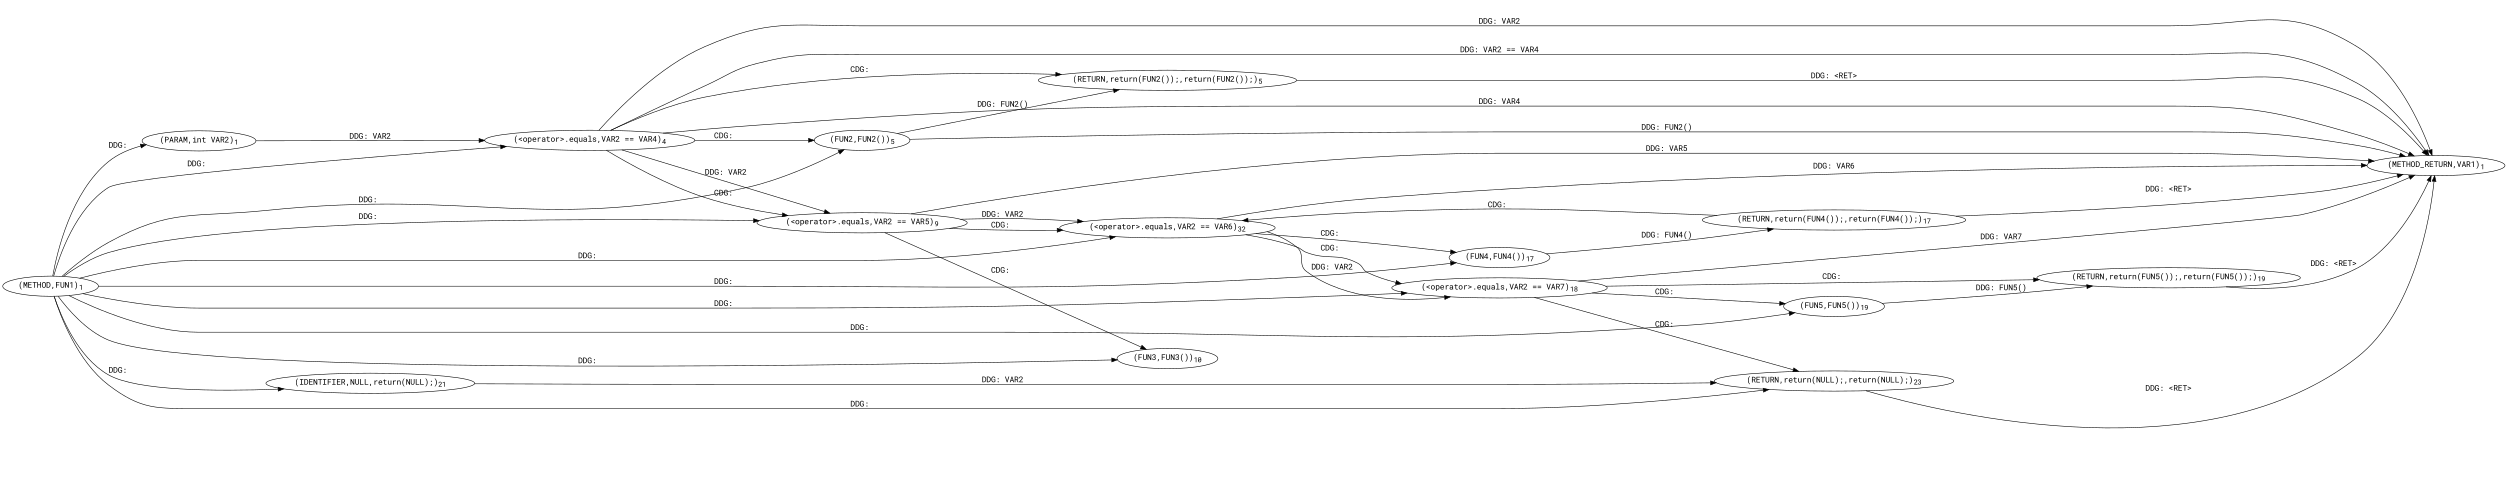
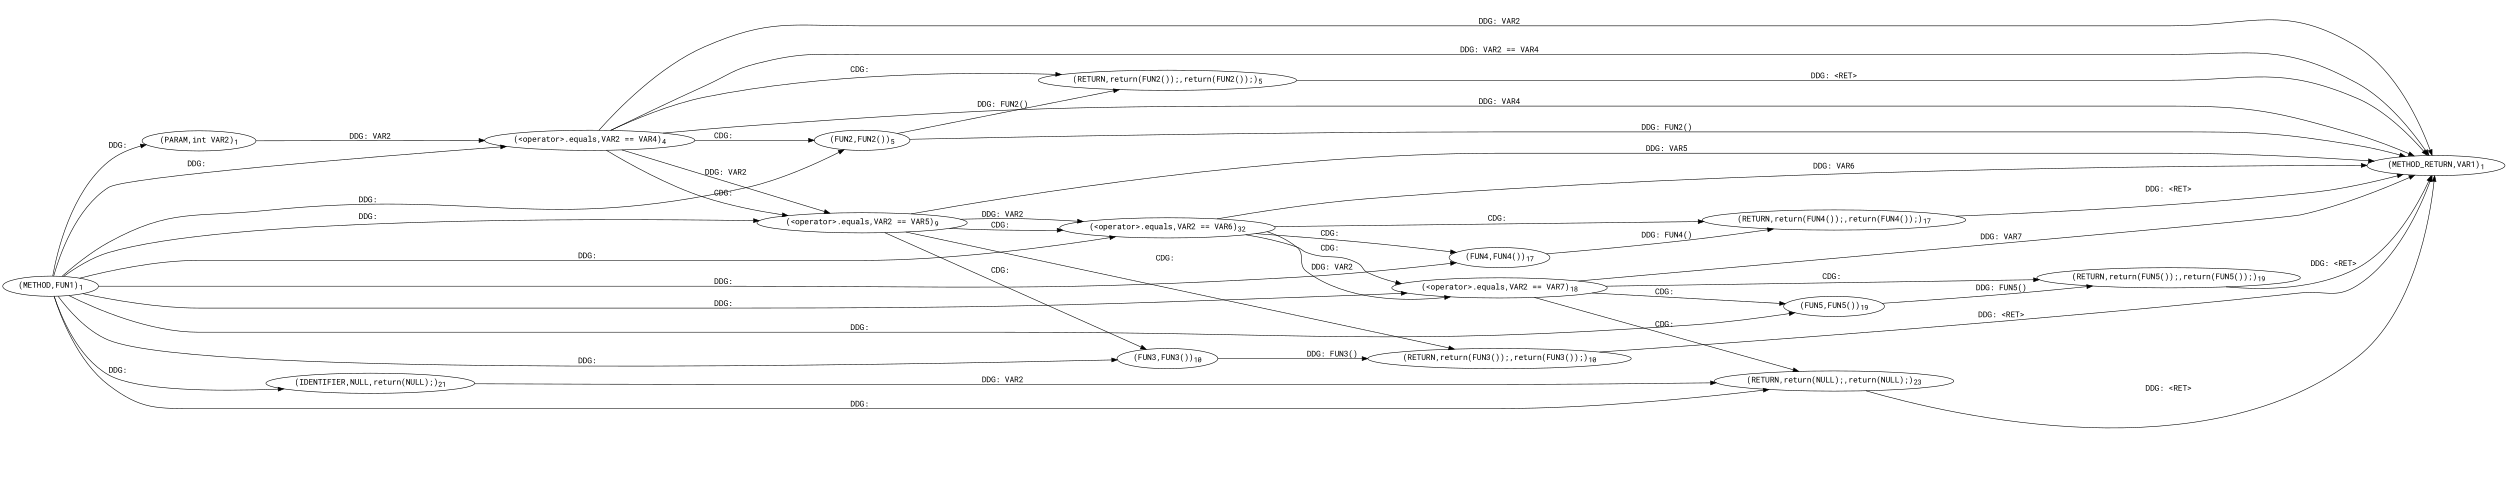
(1483, 209) -> (1486, 224)
none -> (1500, 359)
